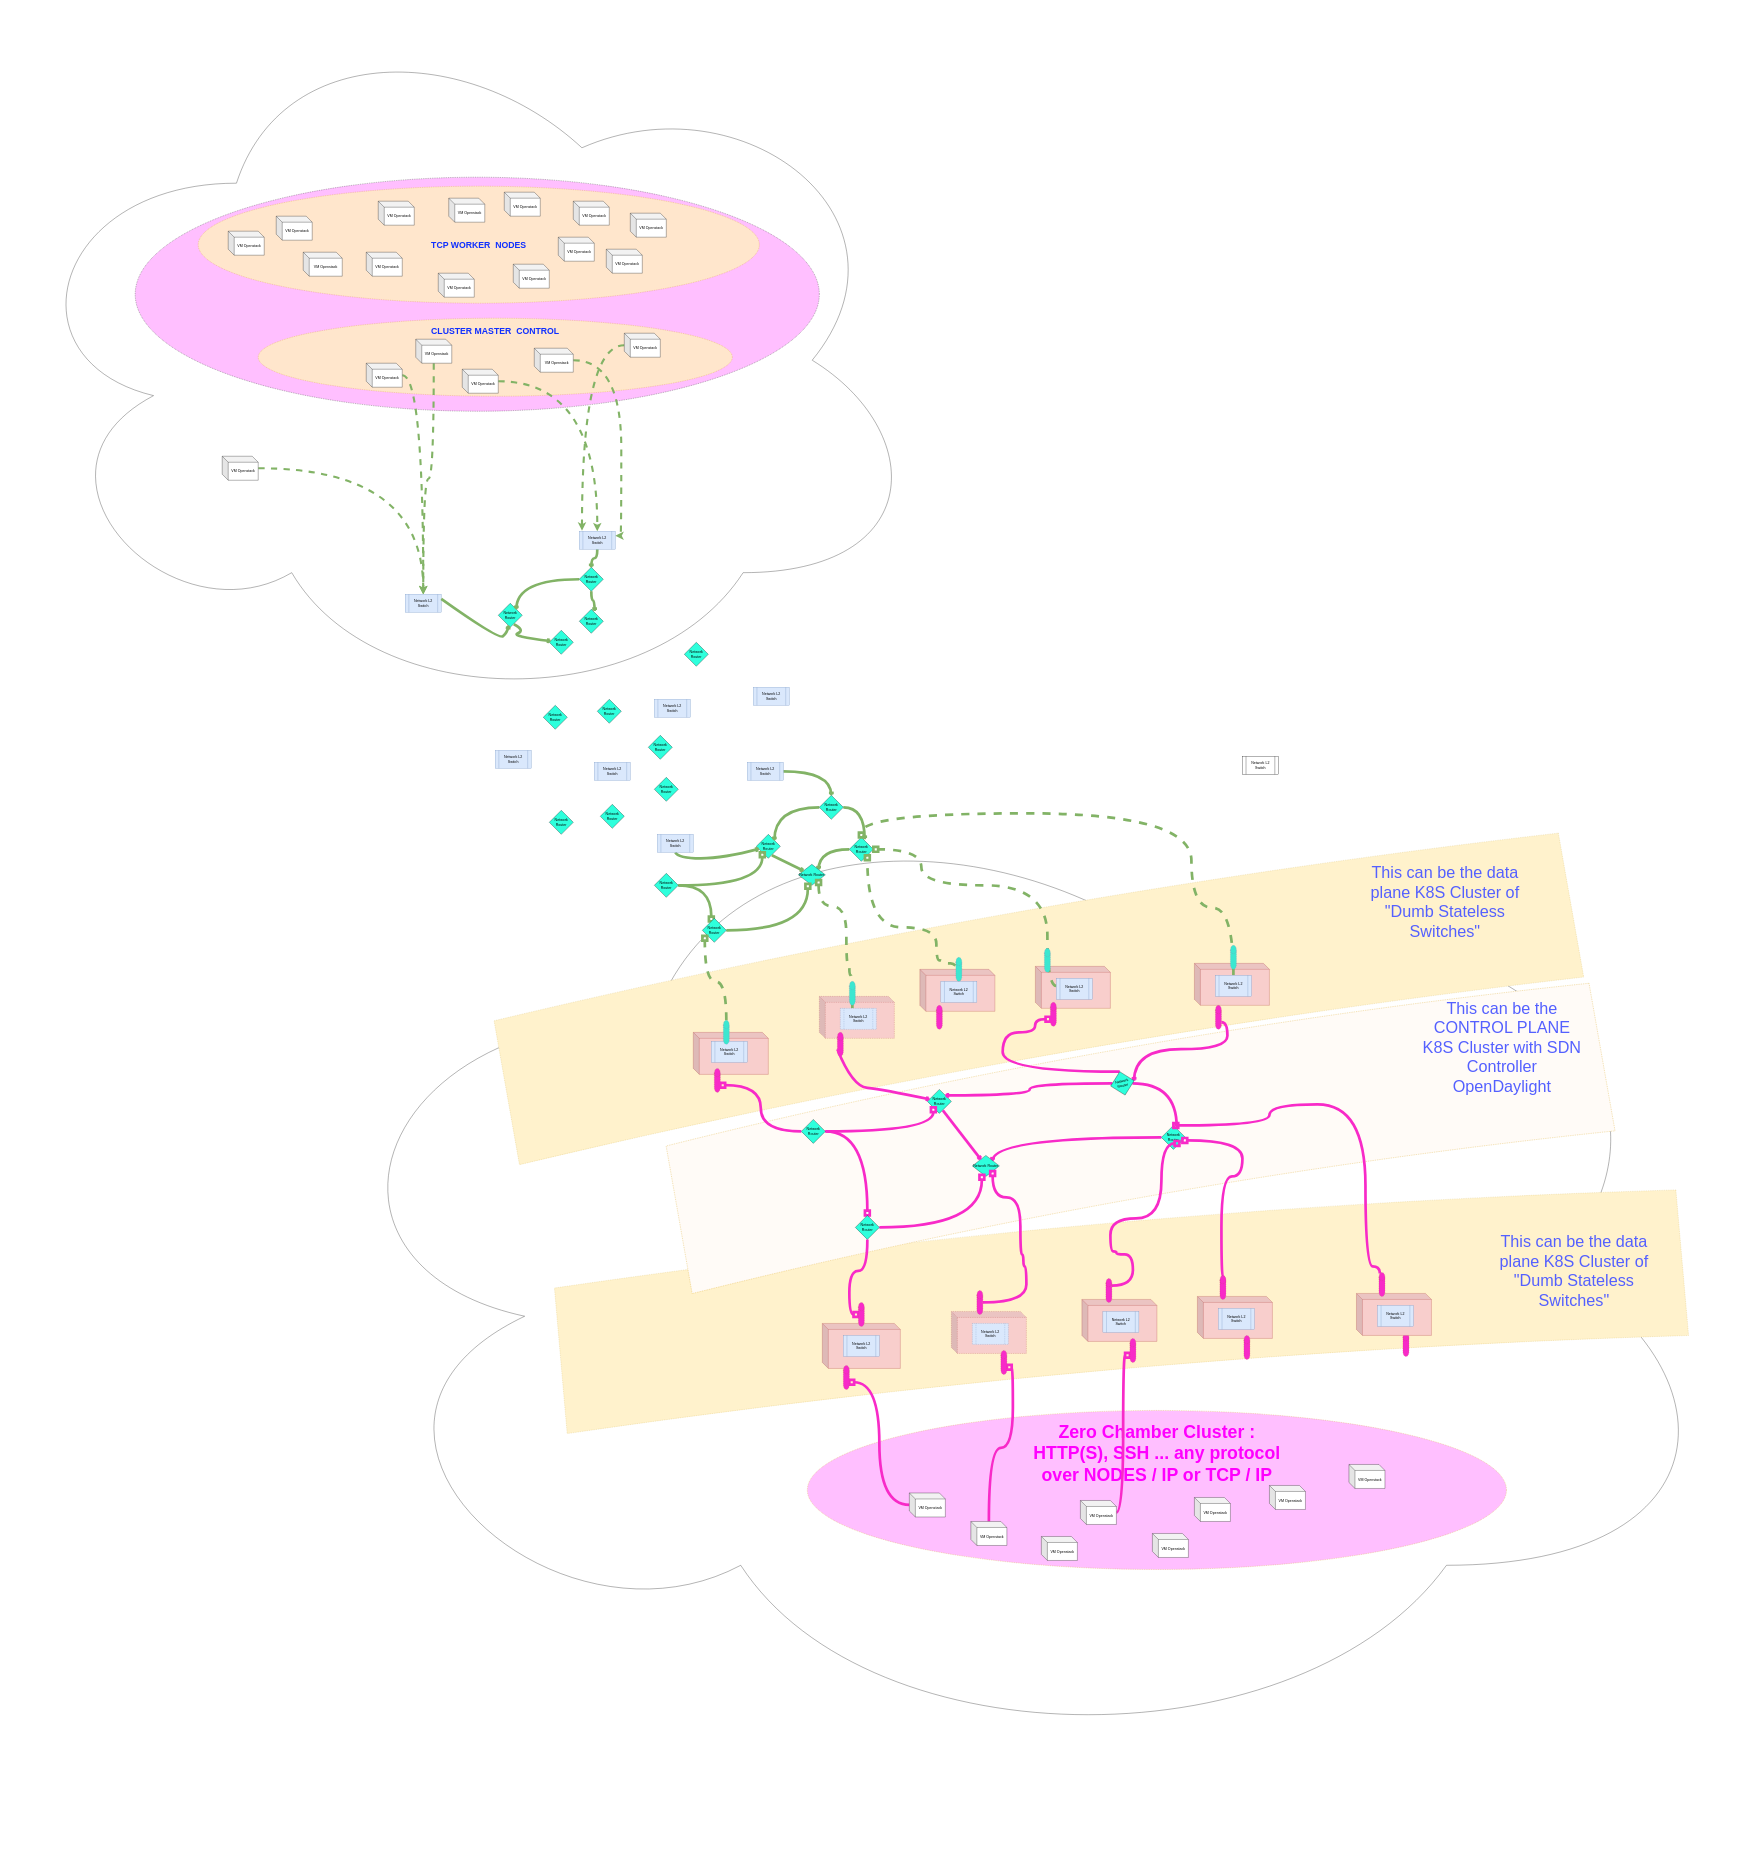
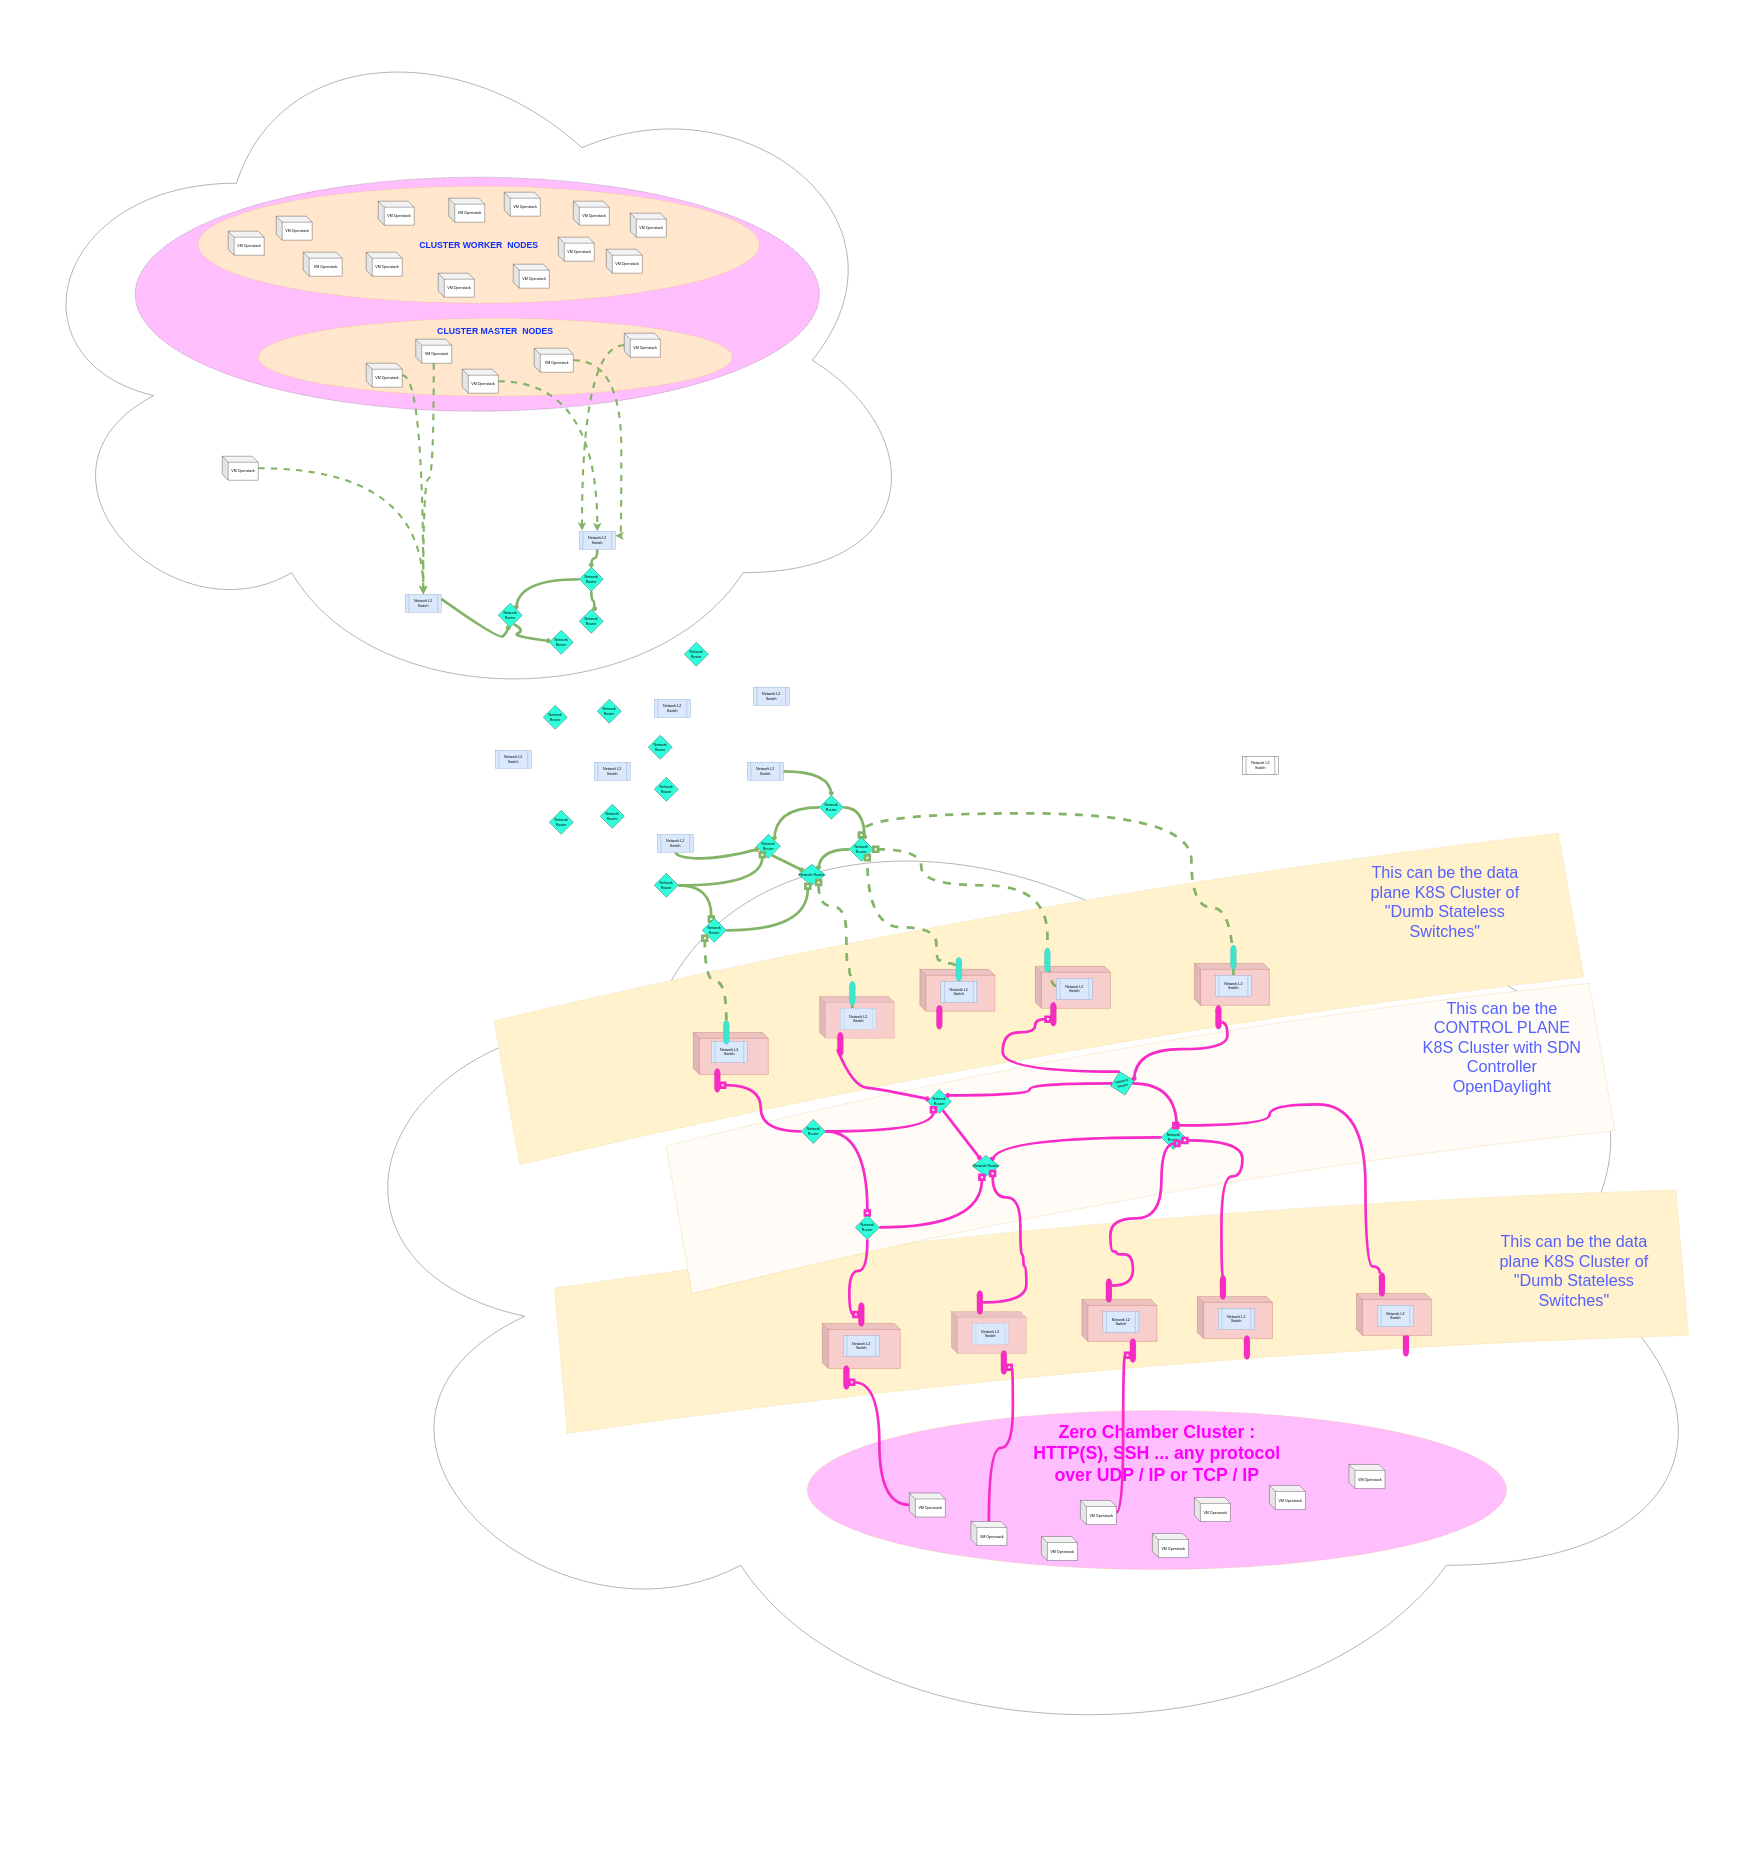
(479, 245) -> (479, 245)
(495, 357) -> (495, 357)
(1157, 1490) -> (1157, 1490)
